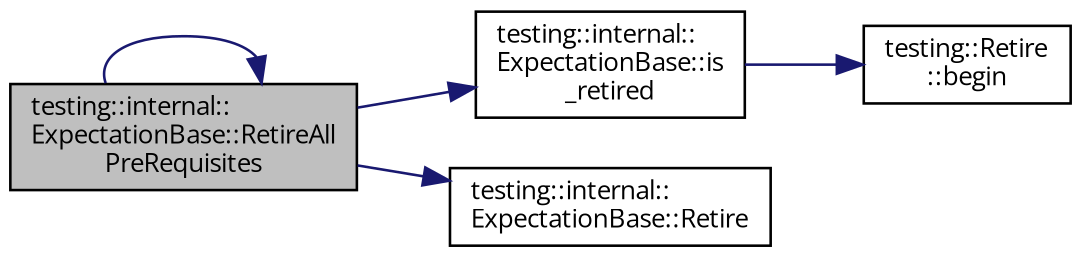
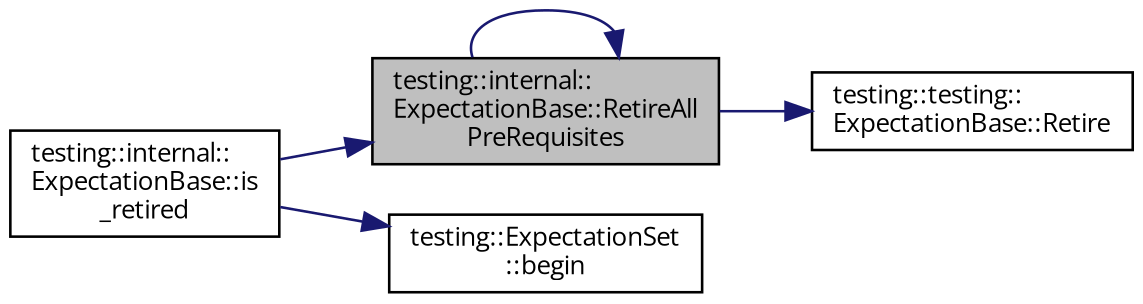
(967, 65) -> (546, 253)
(404, 100) -> (313, 153)
(610, 207) -> (972, 111)
